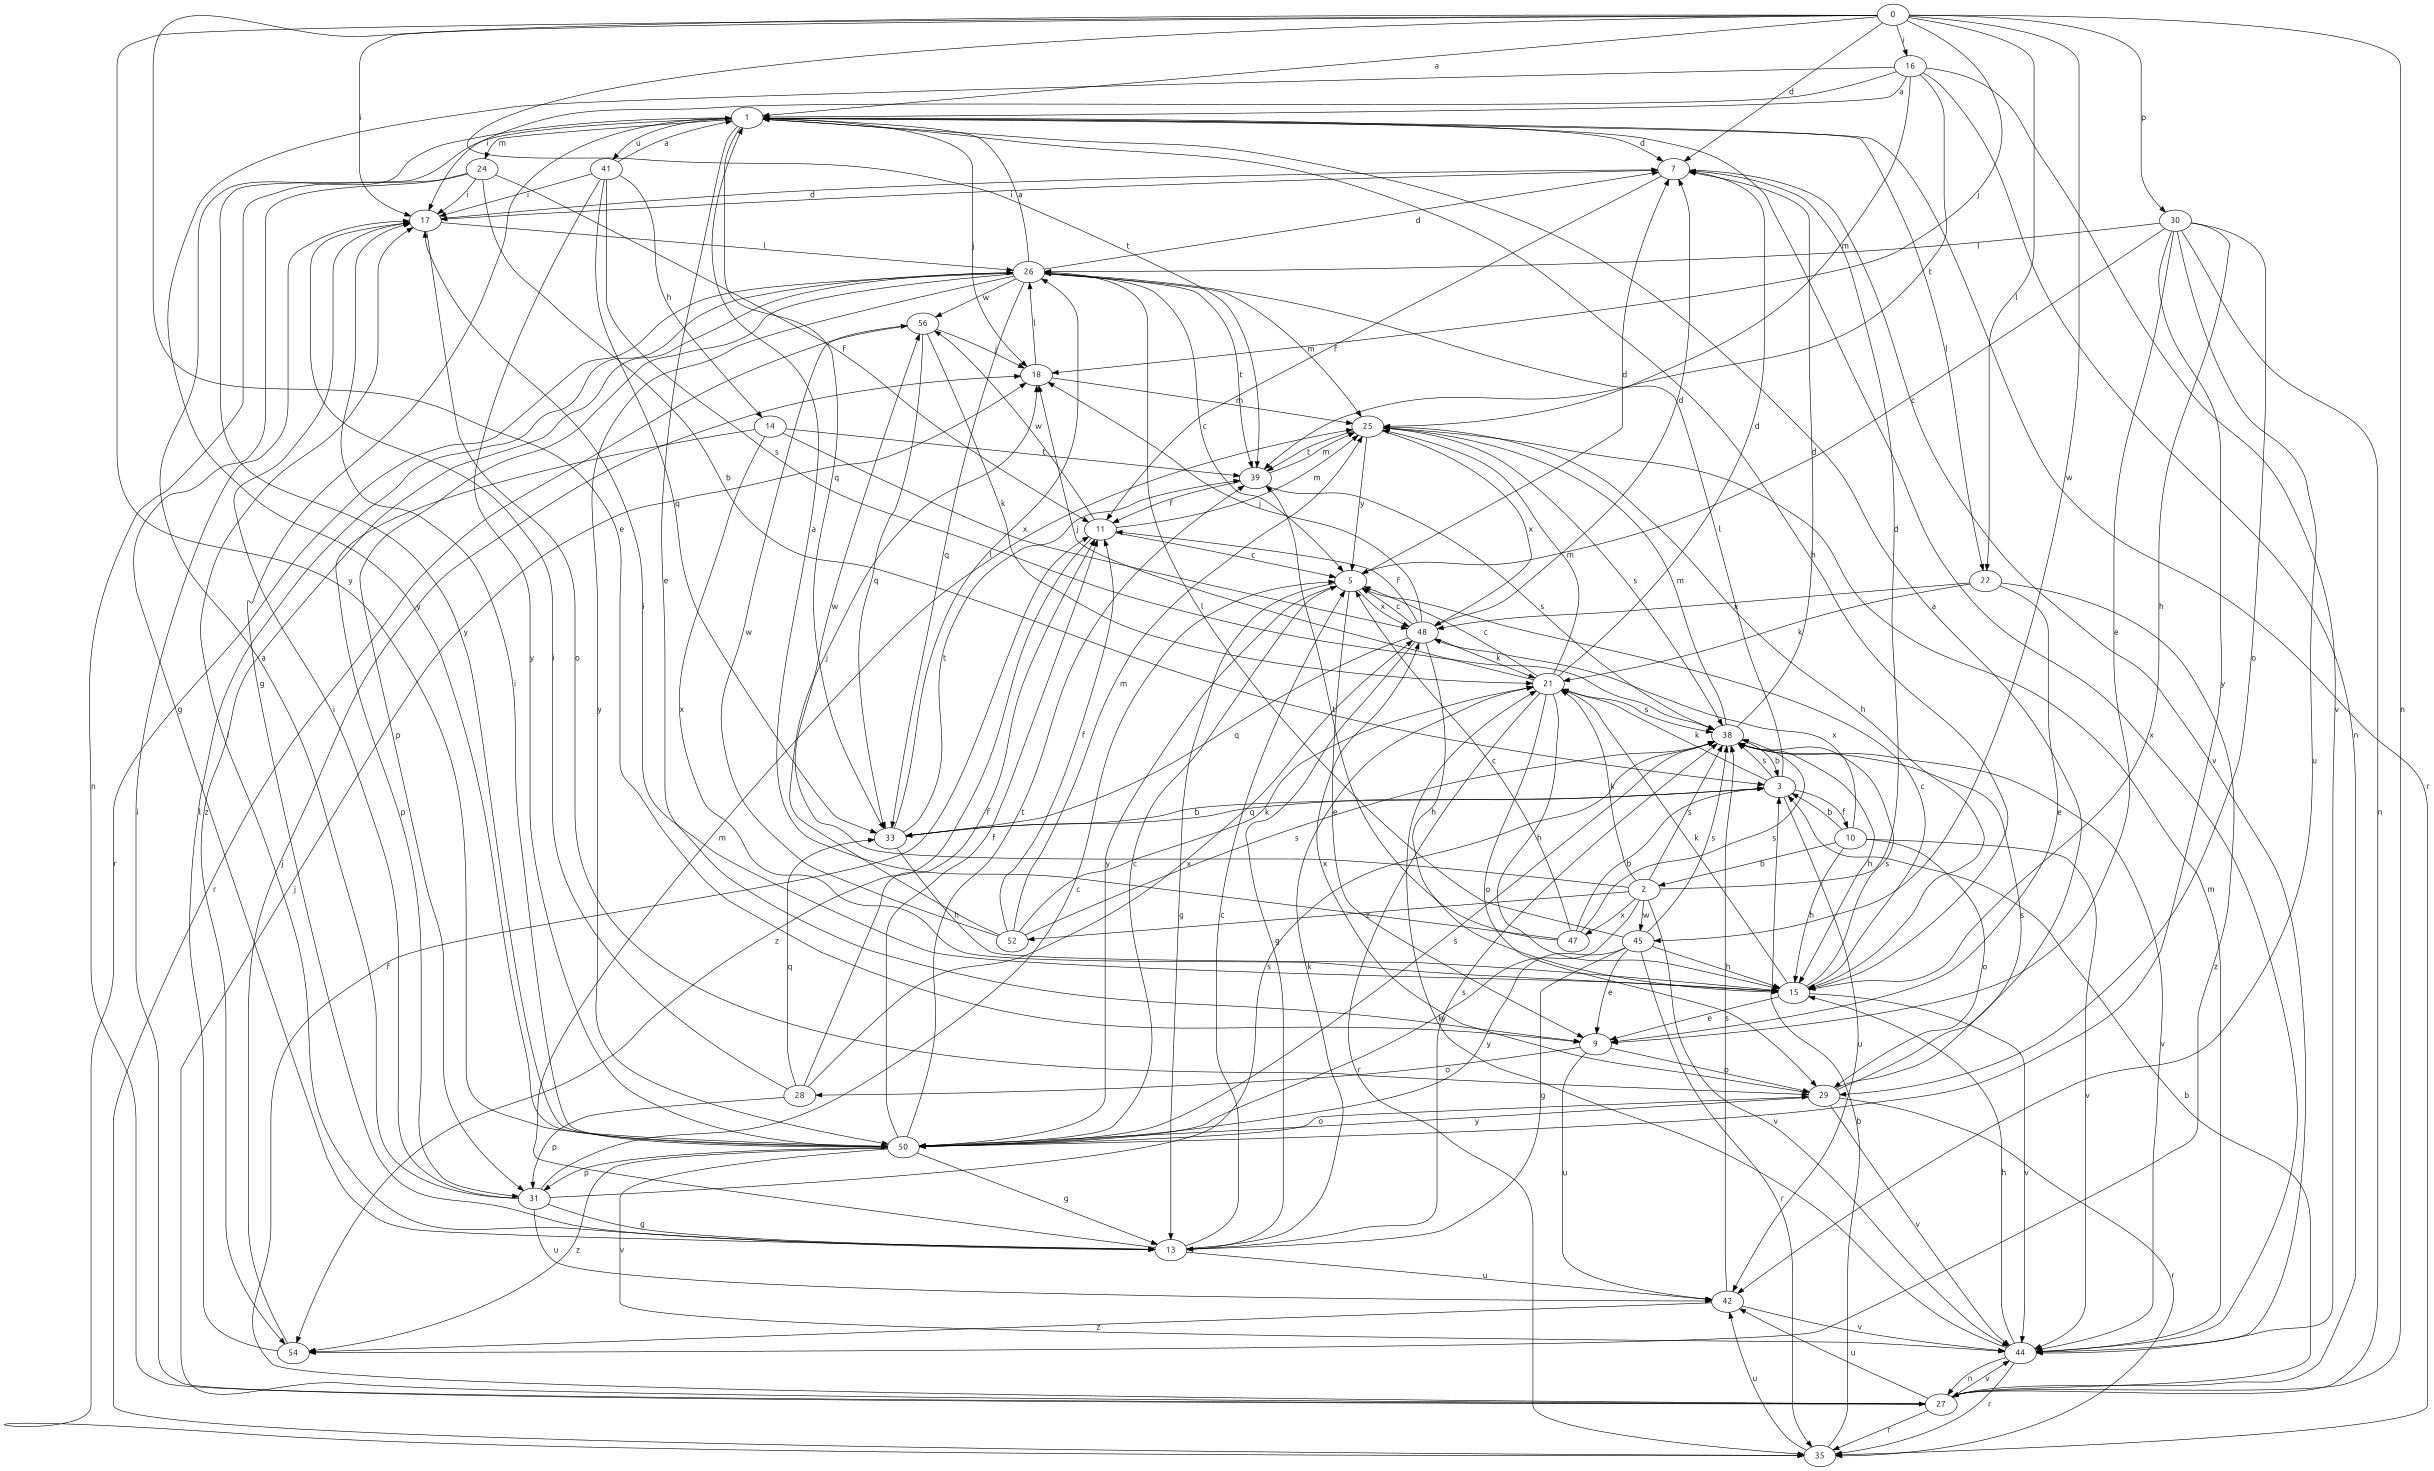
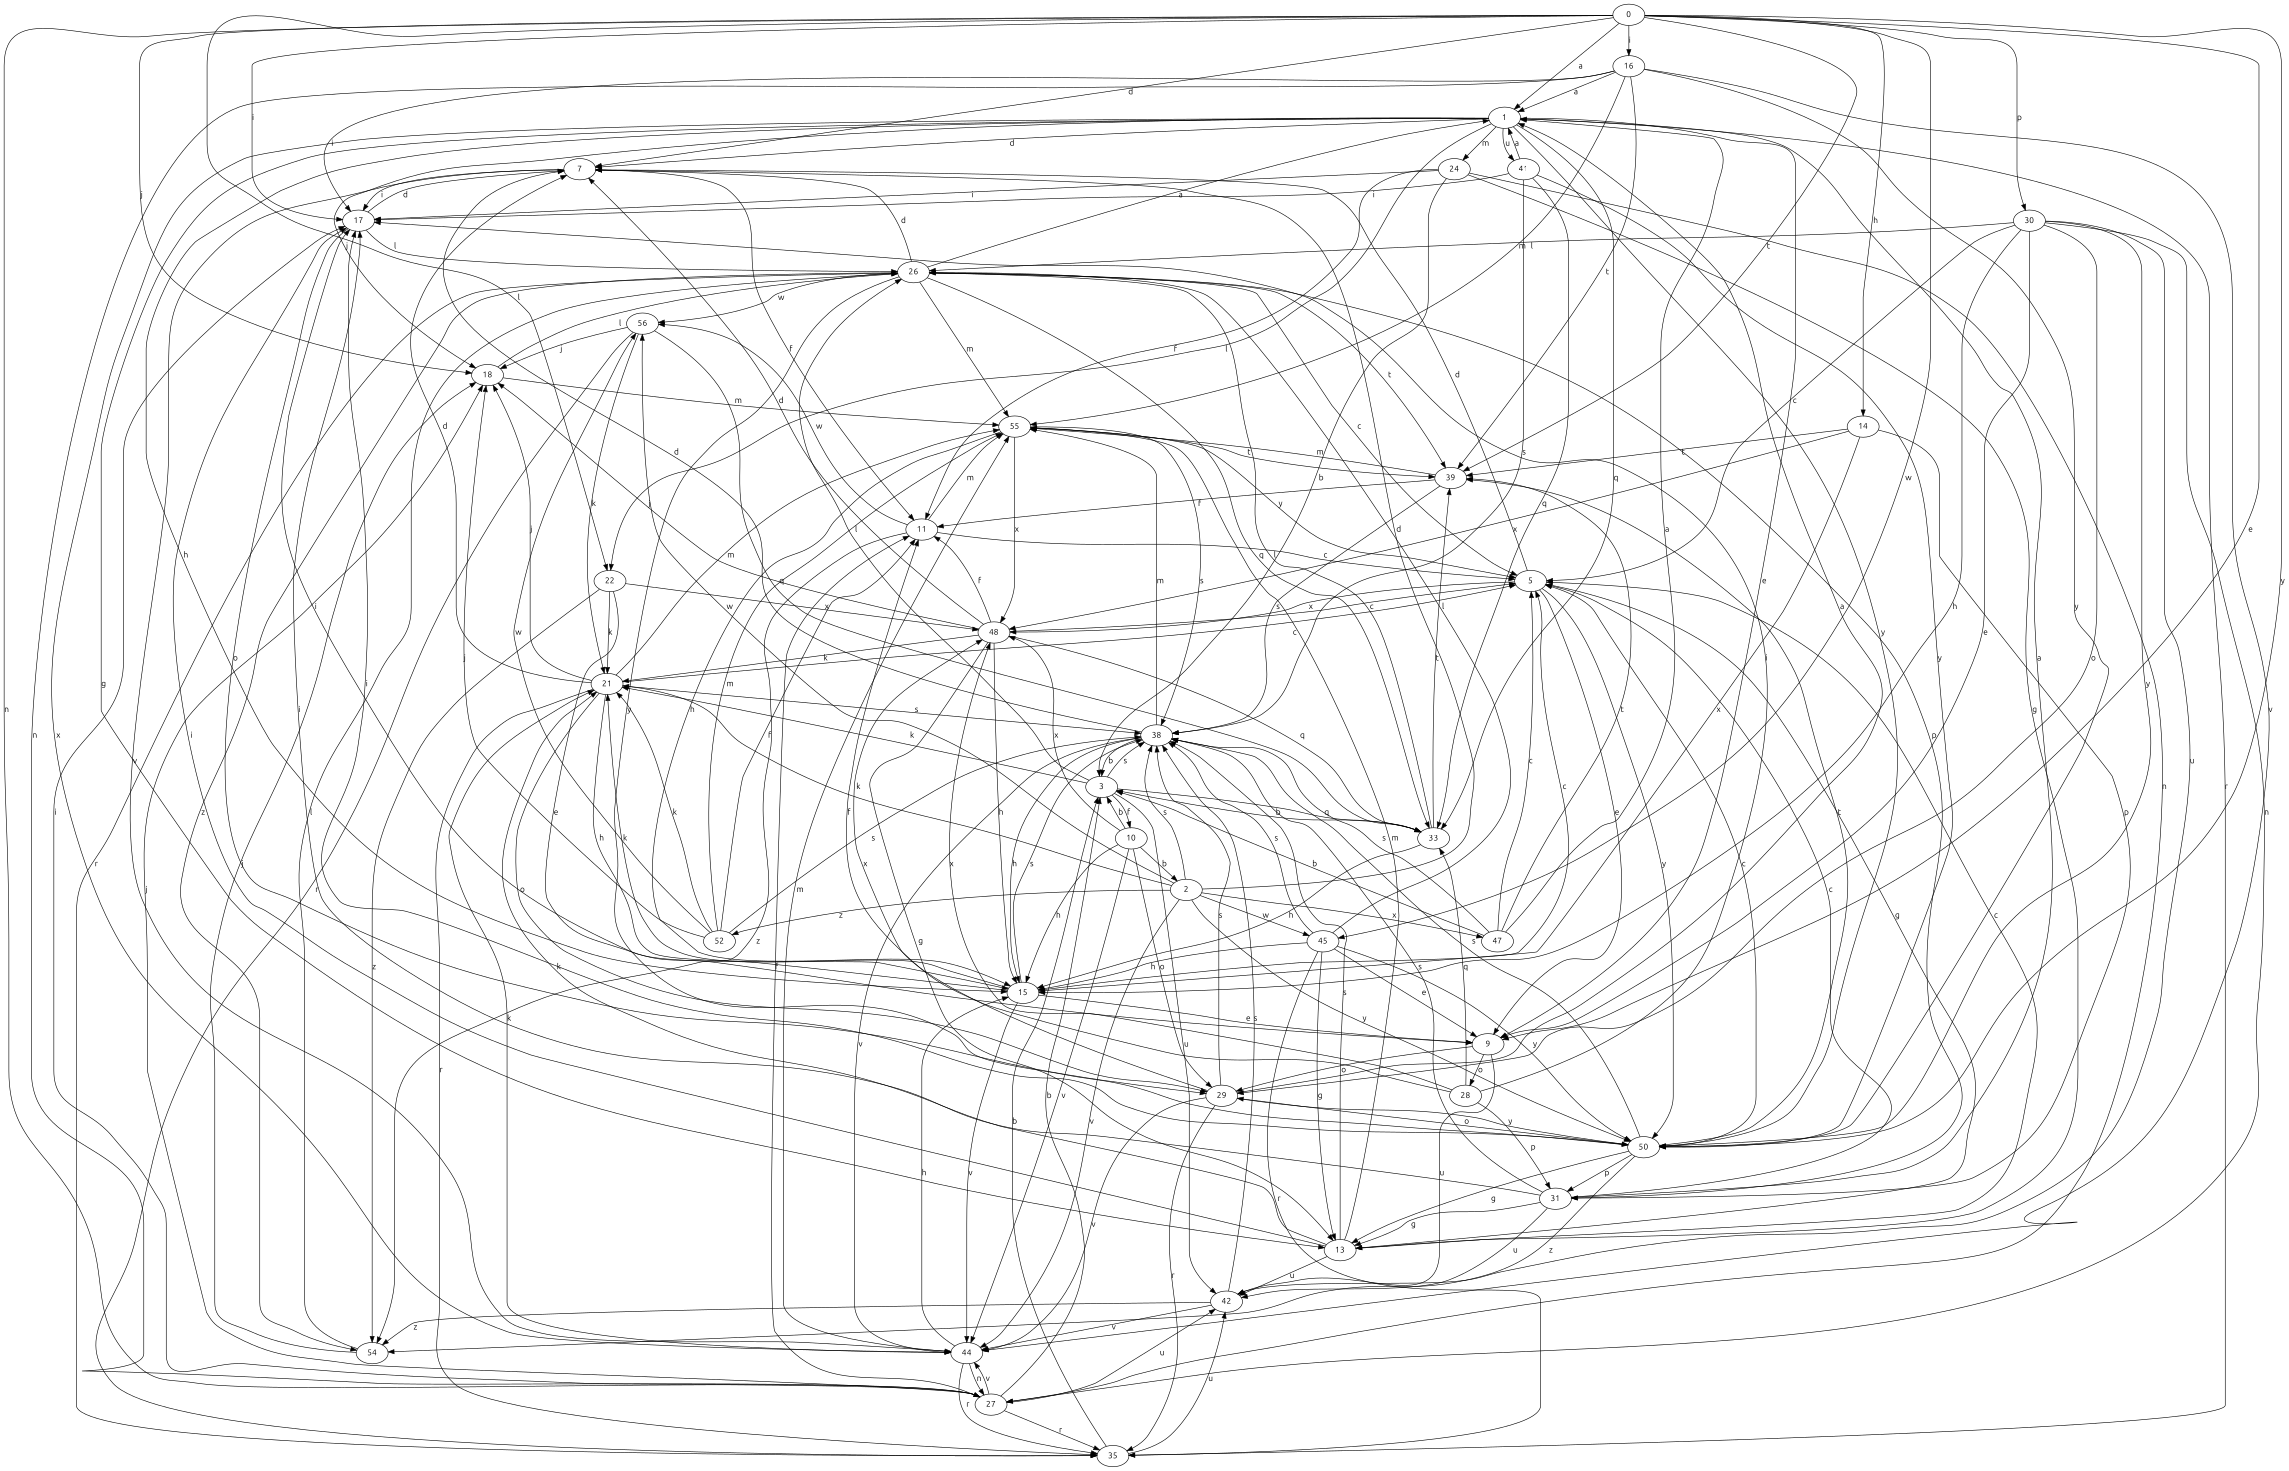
(667, 303) -> (1883, 105)
(1368, 427) -> (1015, 427)
(975, 851) -> none
(1119, 1332) -> none
